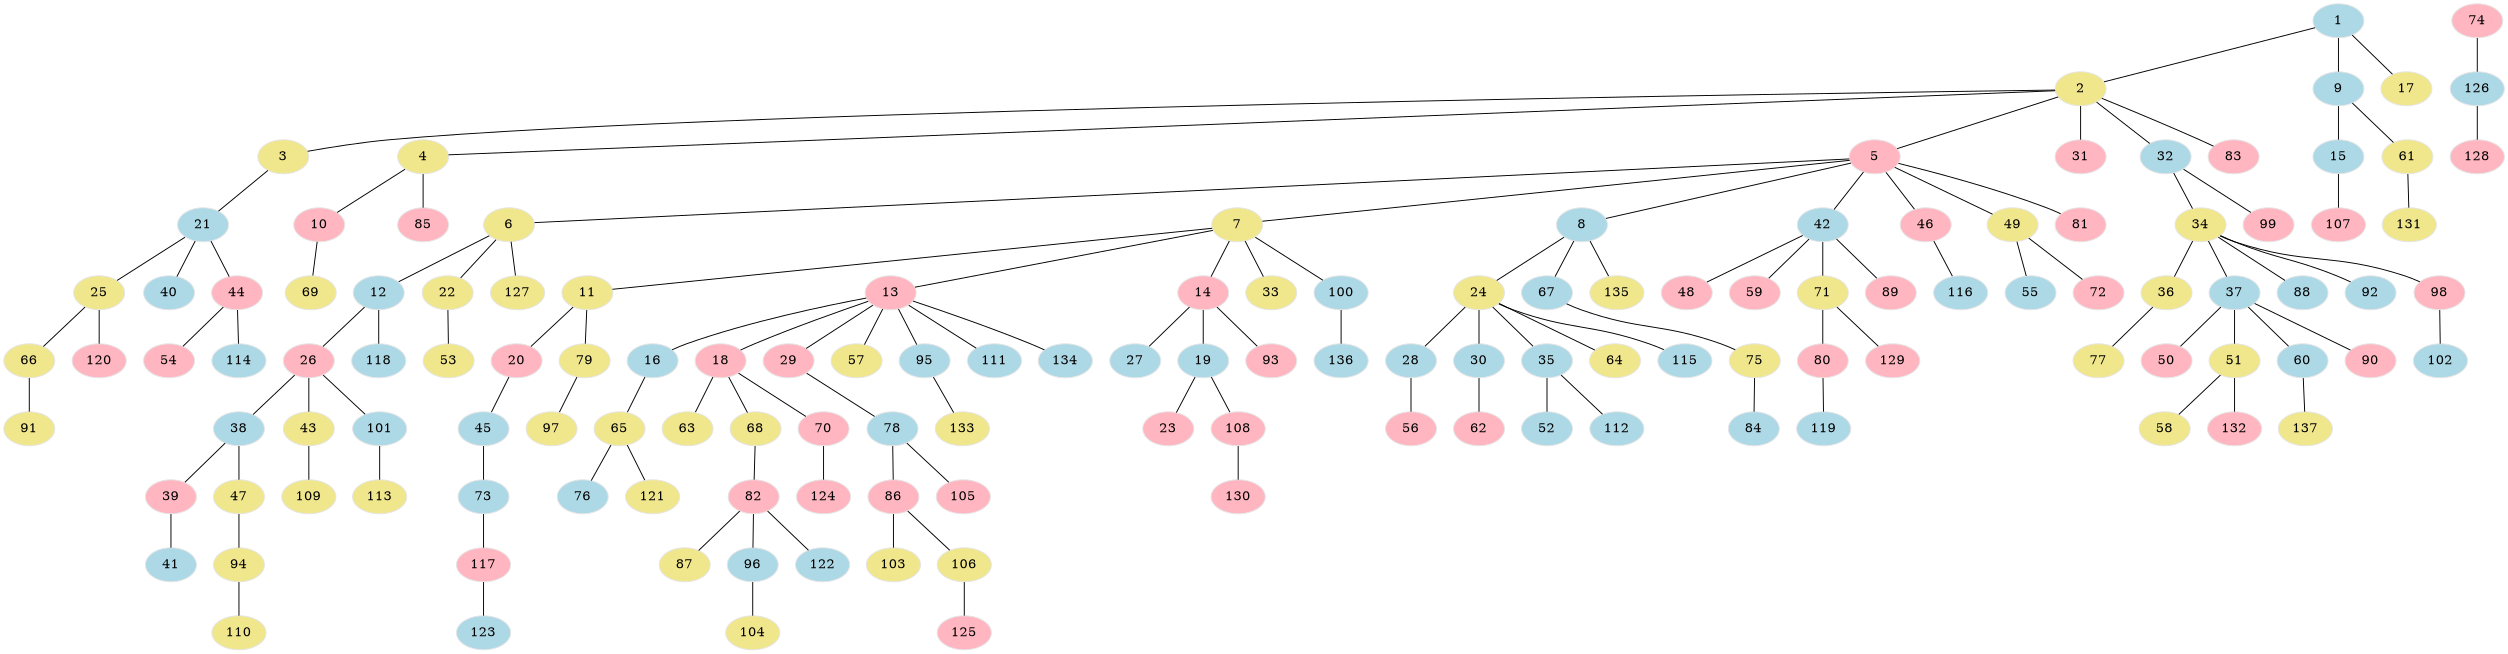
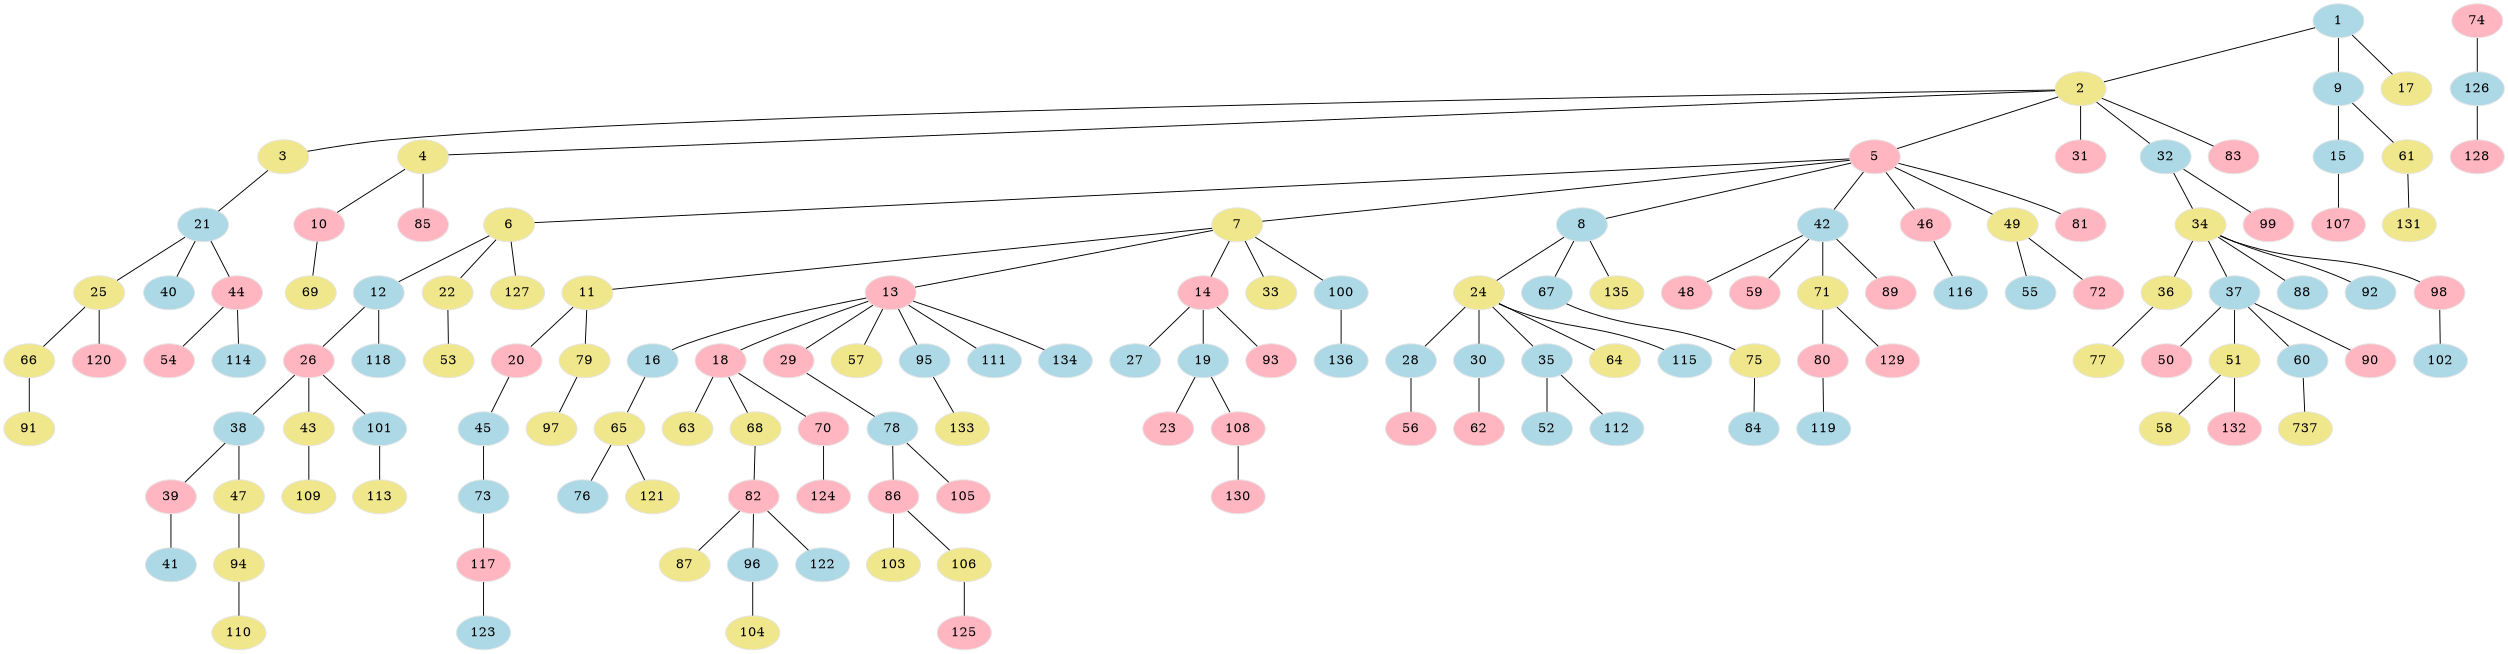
(2305, 429) -> (2305, 429)
